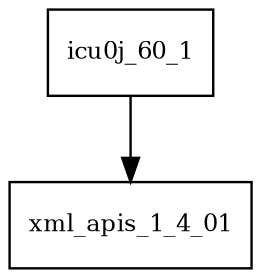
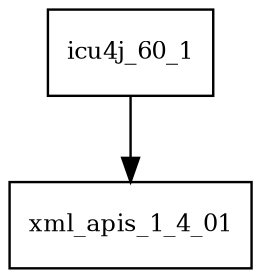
(131, 53) -> (131, 53)
